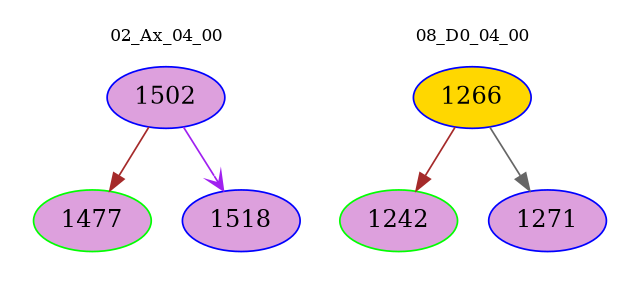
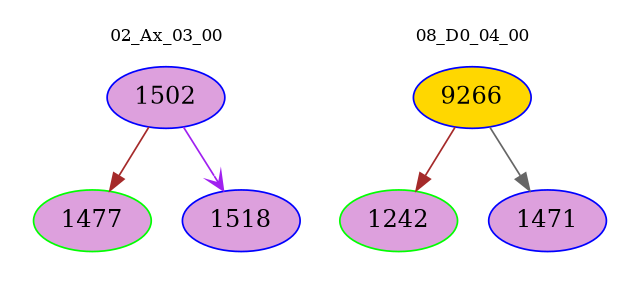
(167, 37) -> (167, 37)
(472, 98) -> (472, 98)
(548, 221) -> (548, 221)
